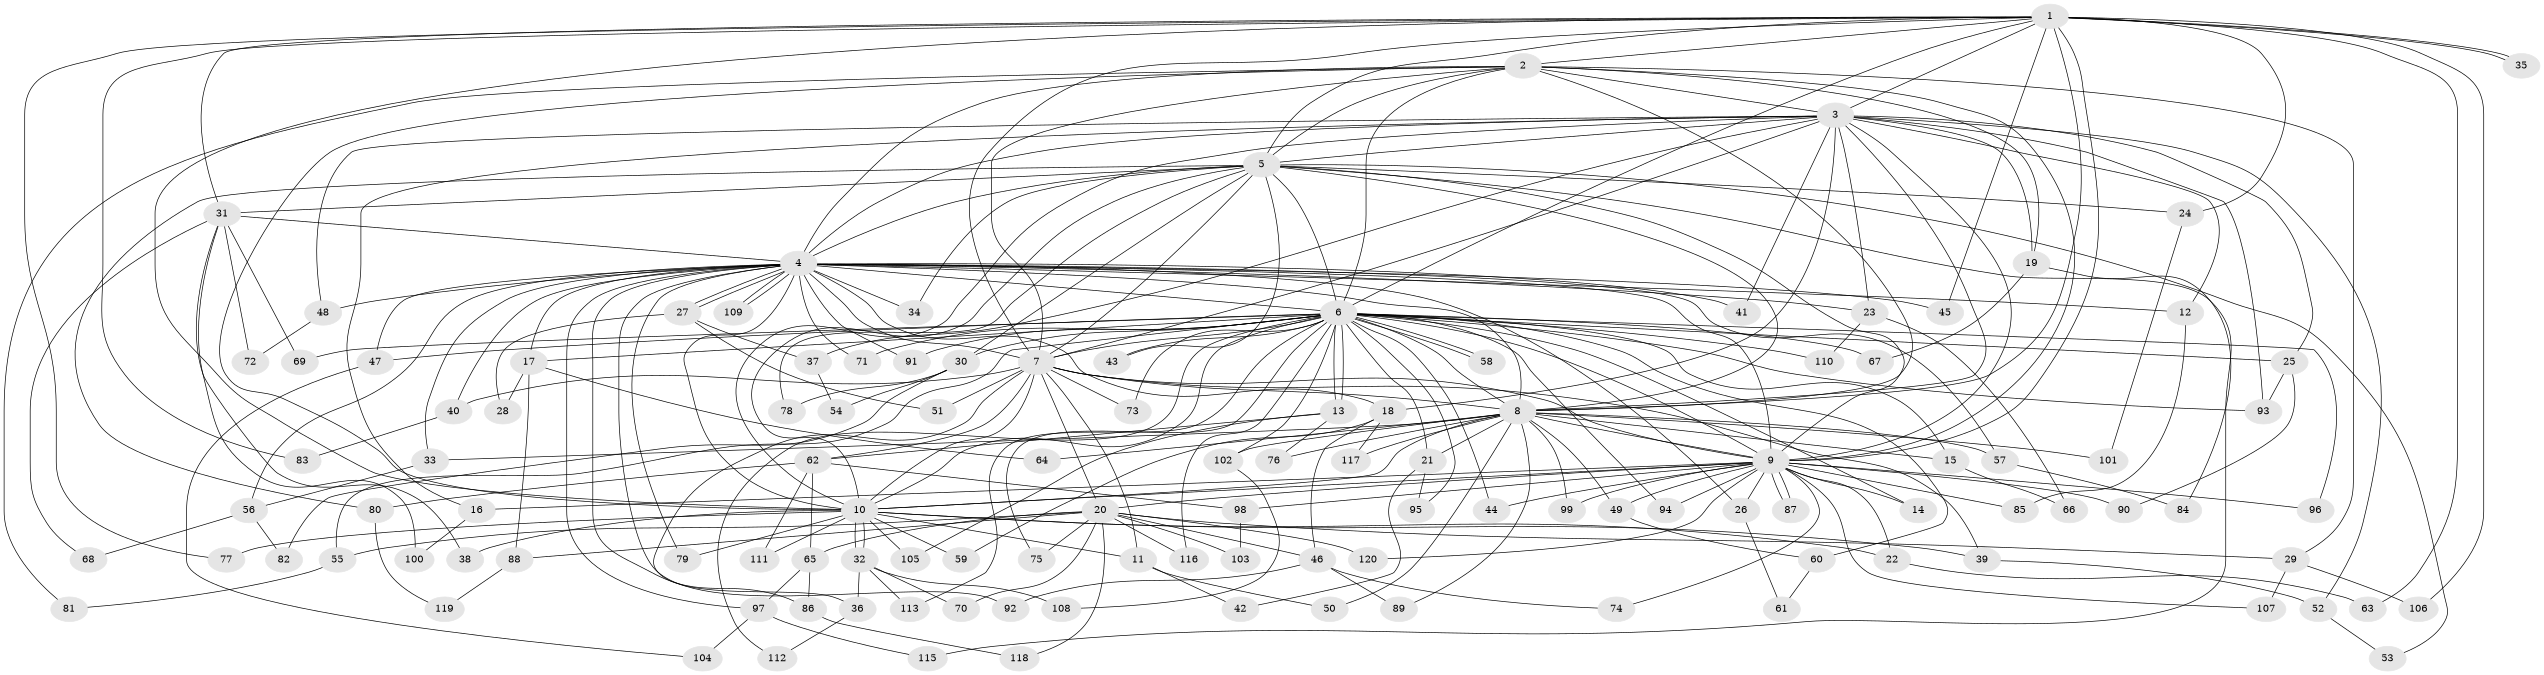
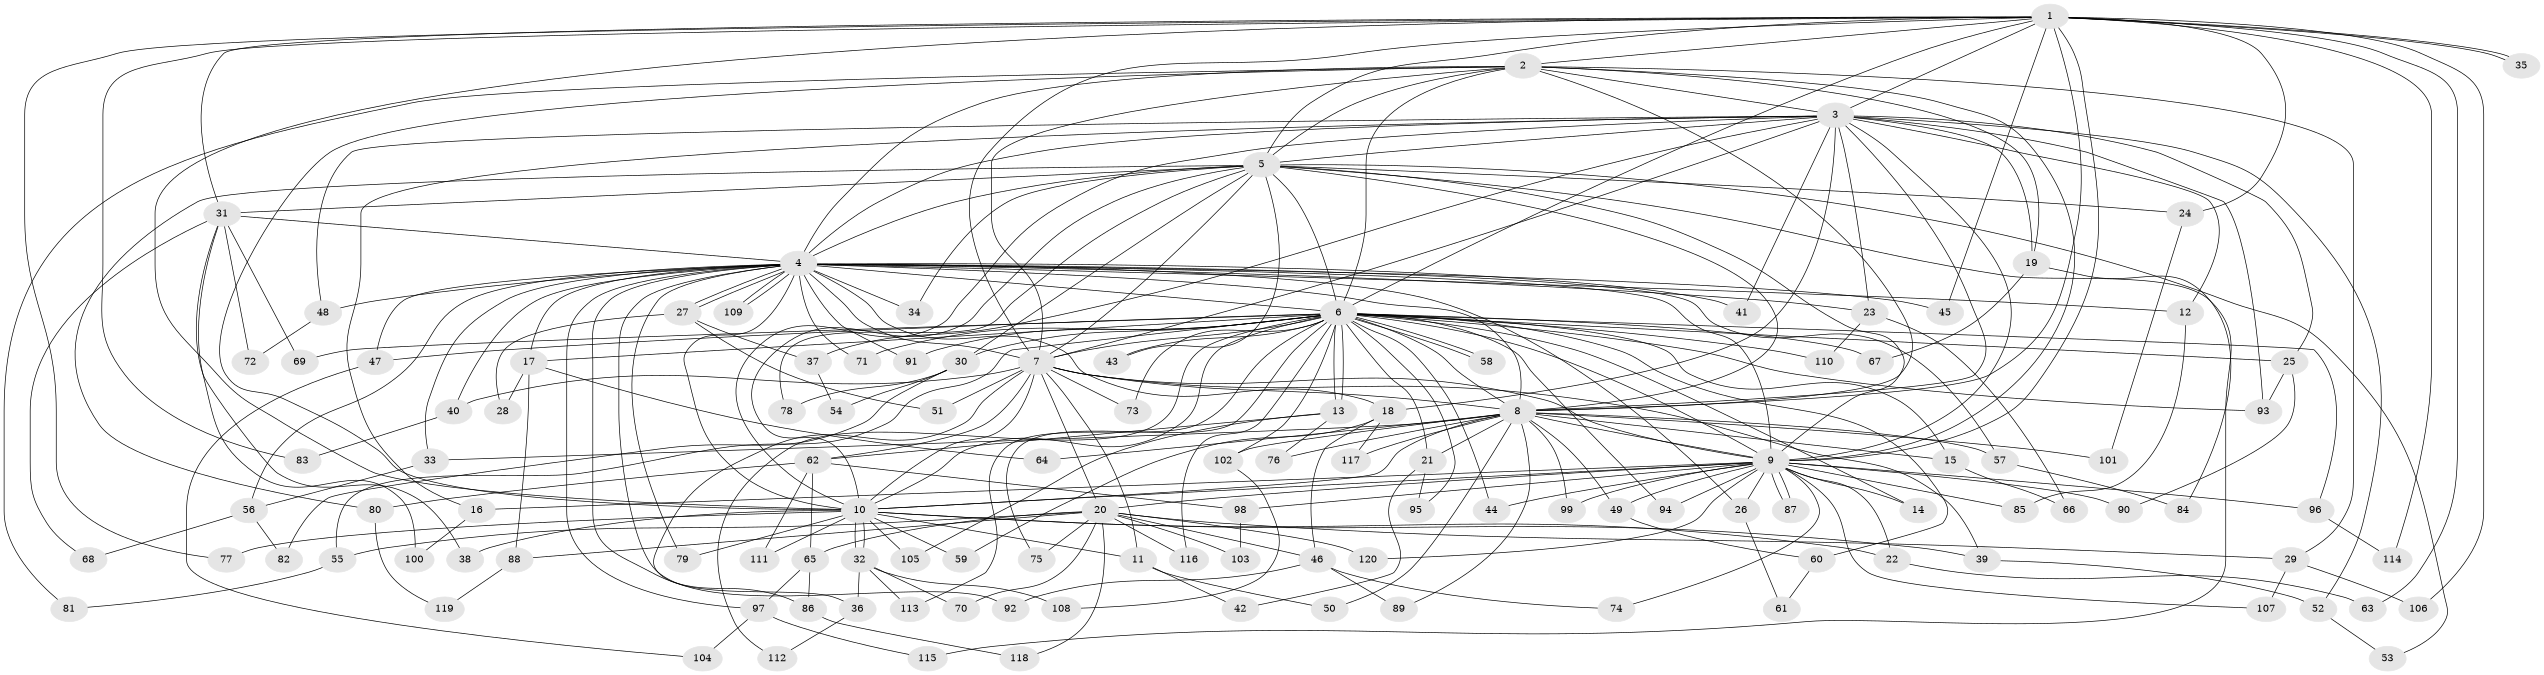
none -> (2392, 560)
